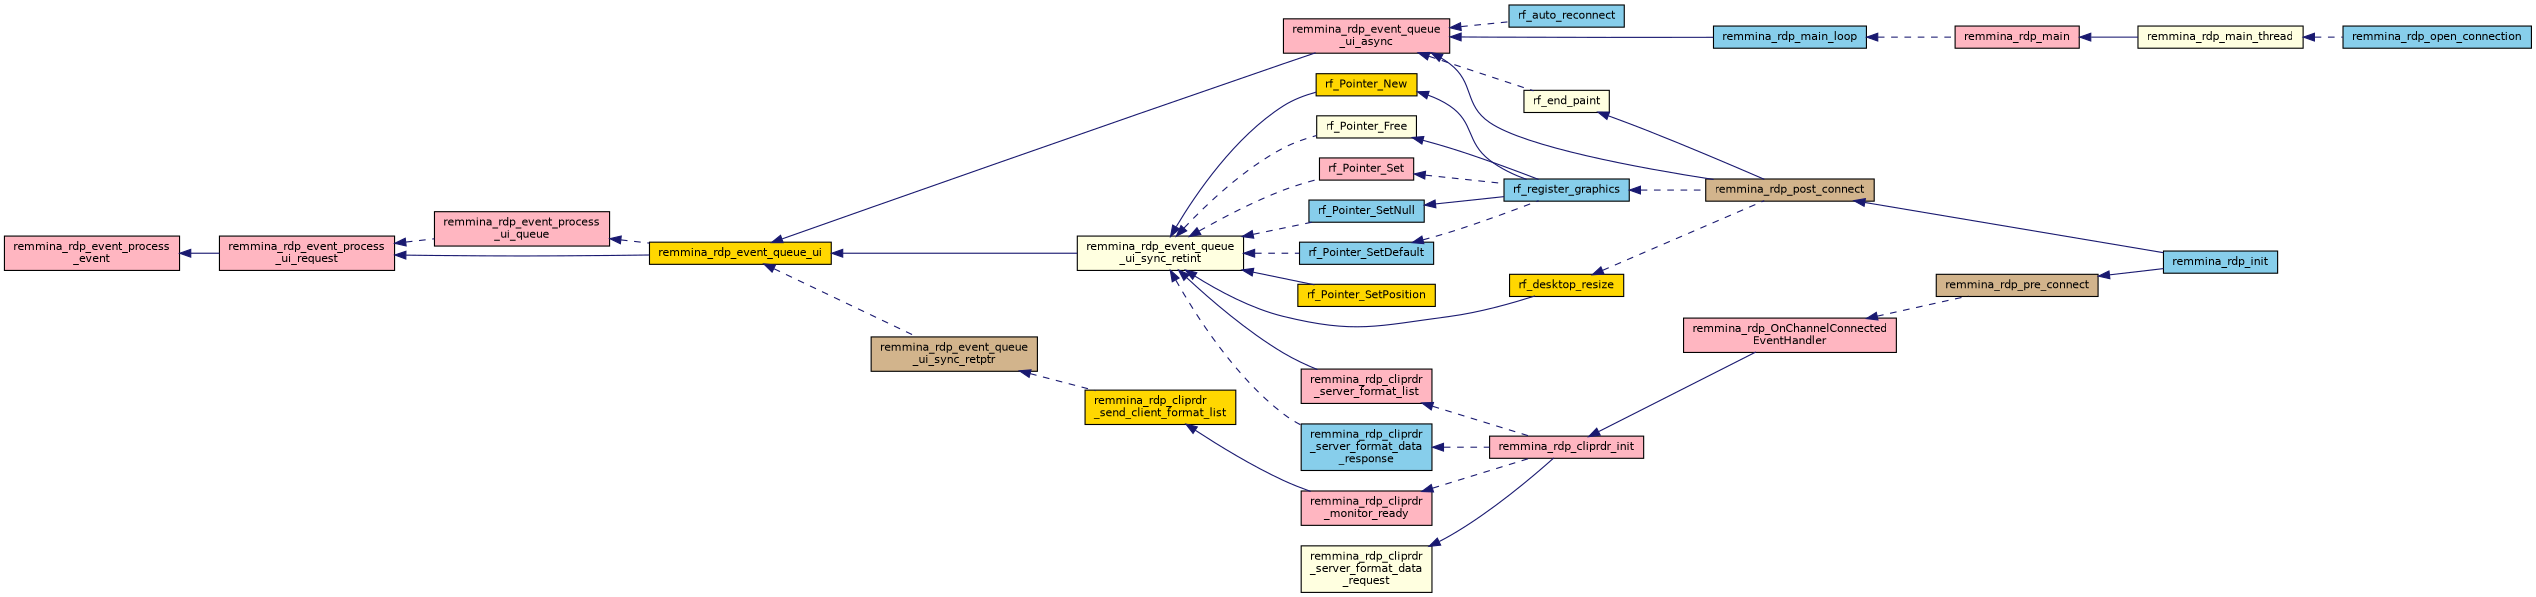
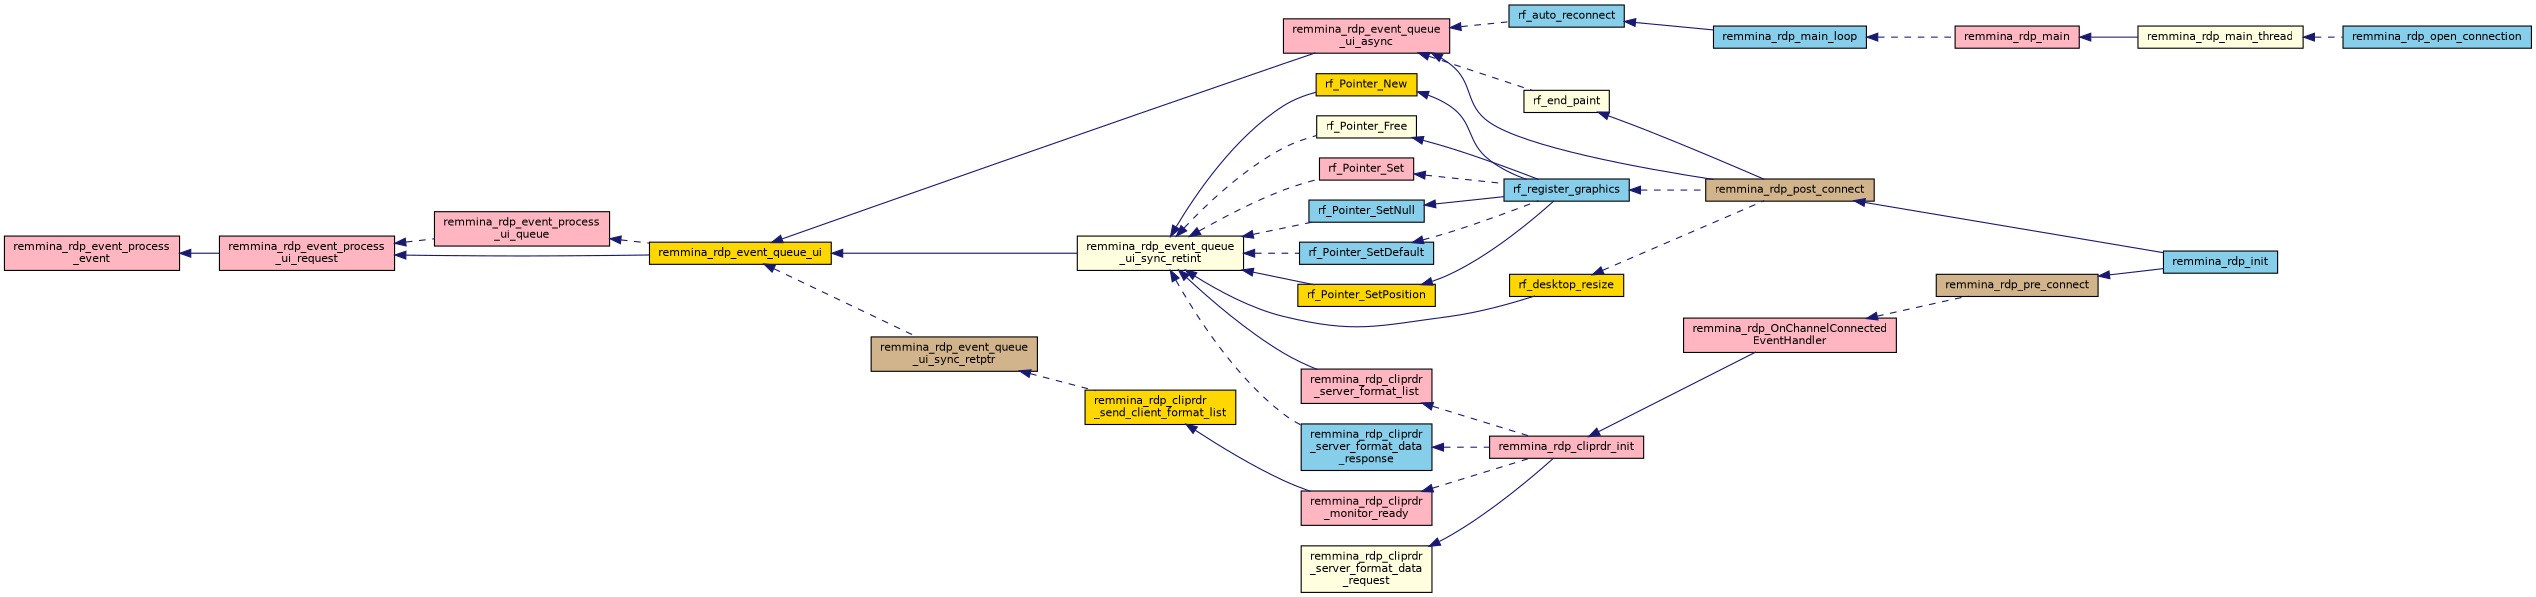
(1587, 37) -> (1674, 26)
none -> (1497, 247)
